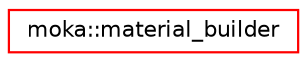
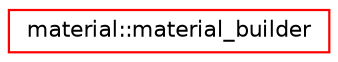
(154, 31) -> (169, 31)
